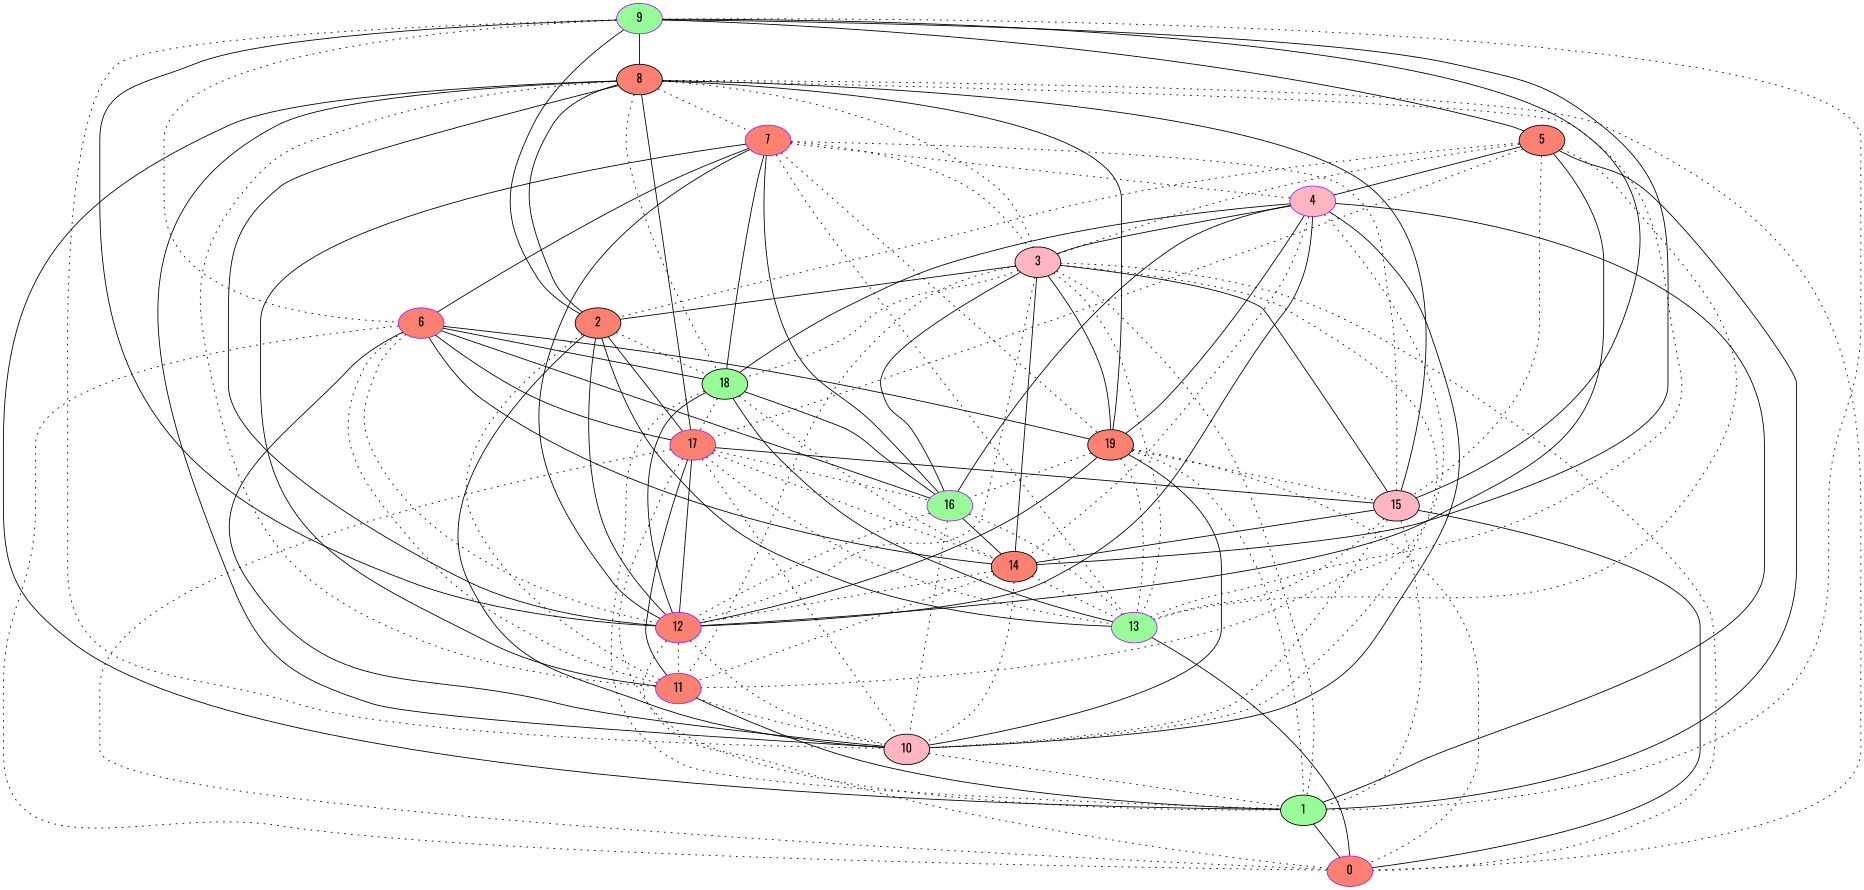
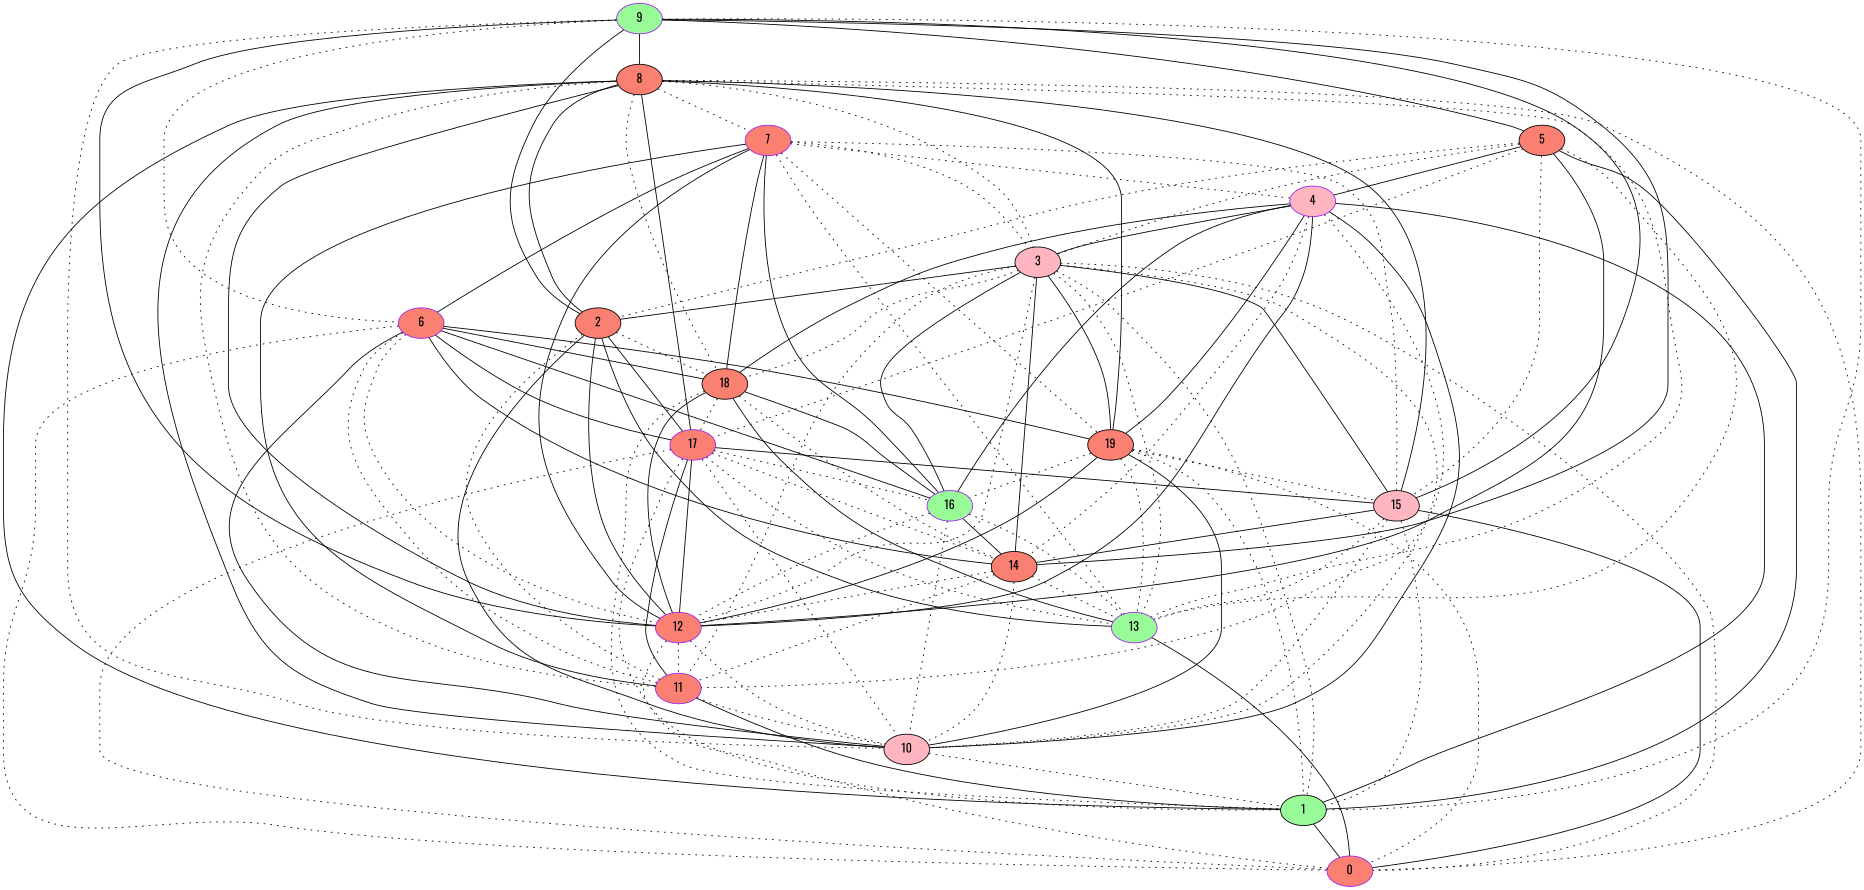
(725, 384) -> (725, 384)
